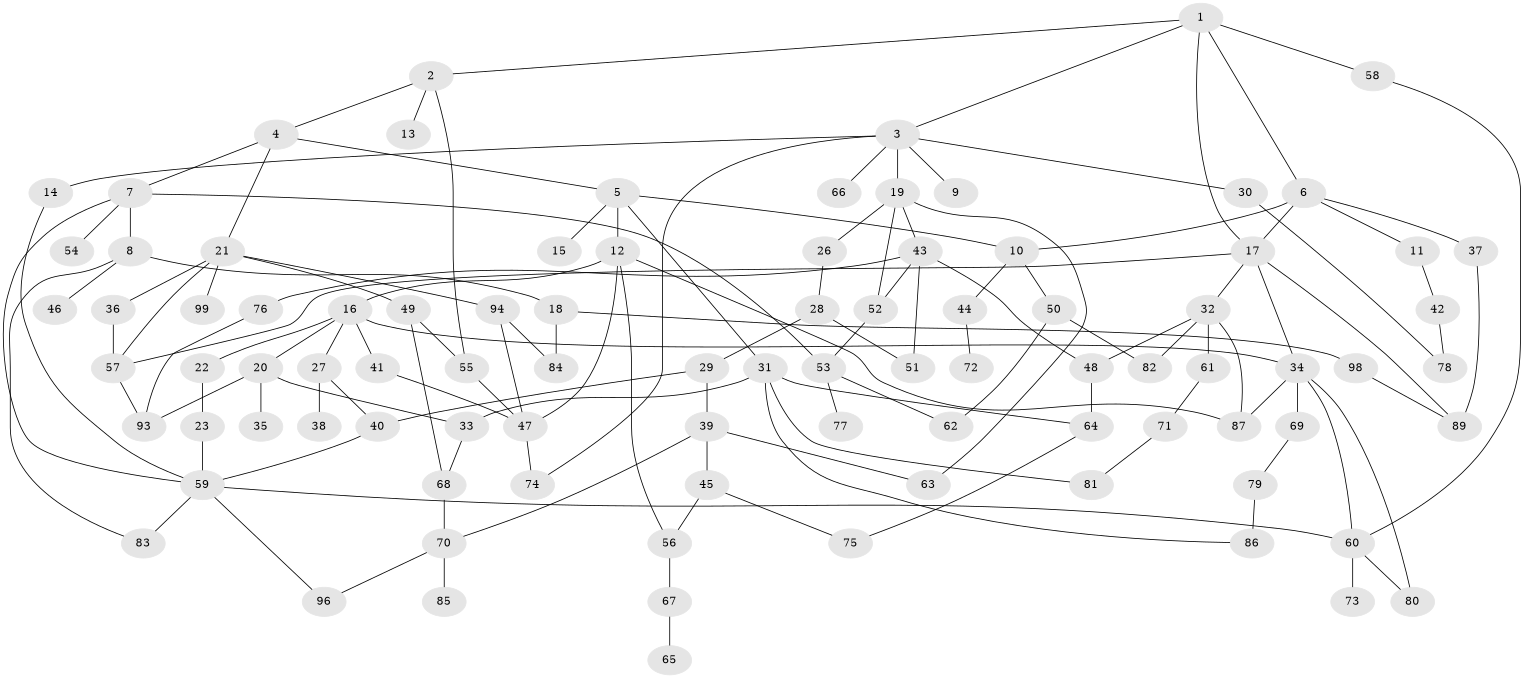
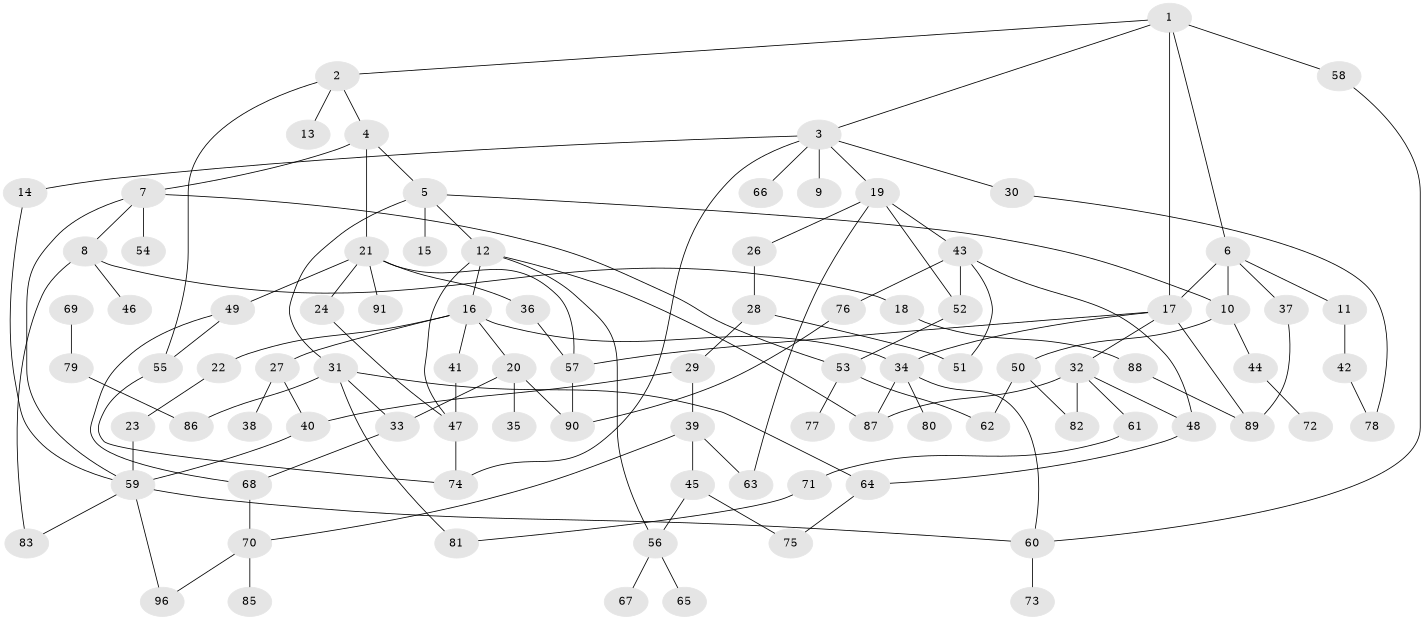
(203, 310) -> (380, 310)
(498, 310) -> (322, 310)
(556, 368) -> none
(1356, 368) -> (1136, 368)
(495, 397) -> (236, 463)
(1298, 398) -> none
(144, 427) -> (573, 427)
(1383, 573) -> none
(670, 631) -> (670, 573)
